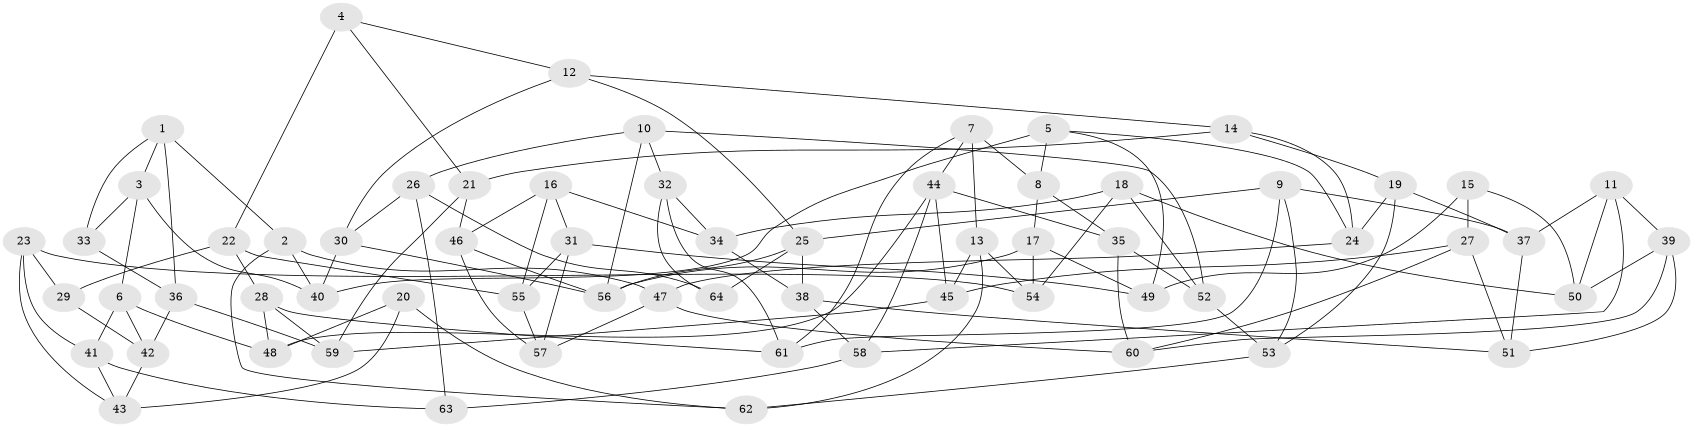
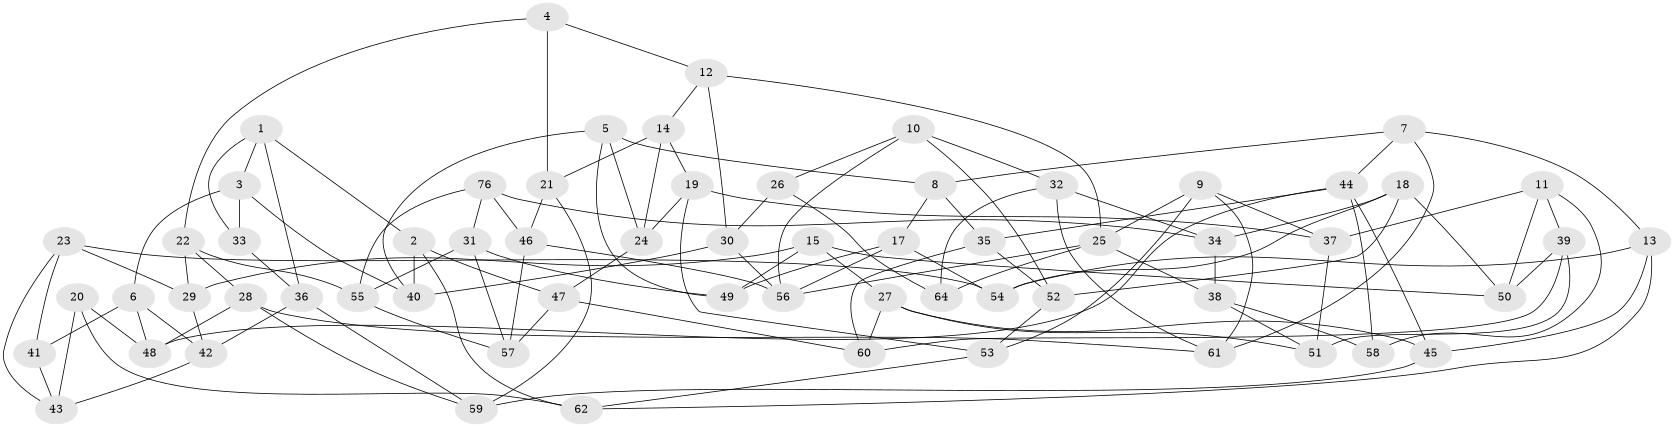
(551, 185) -> (485, 185)
none -> (573, 265)
(446, 410) -> none
